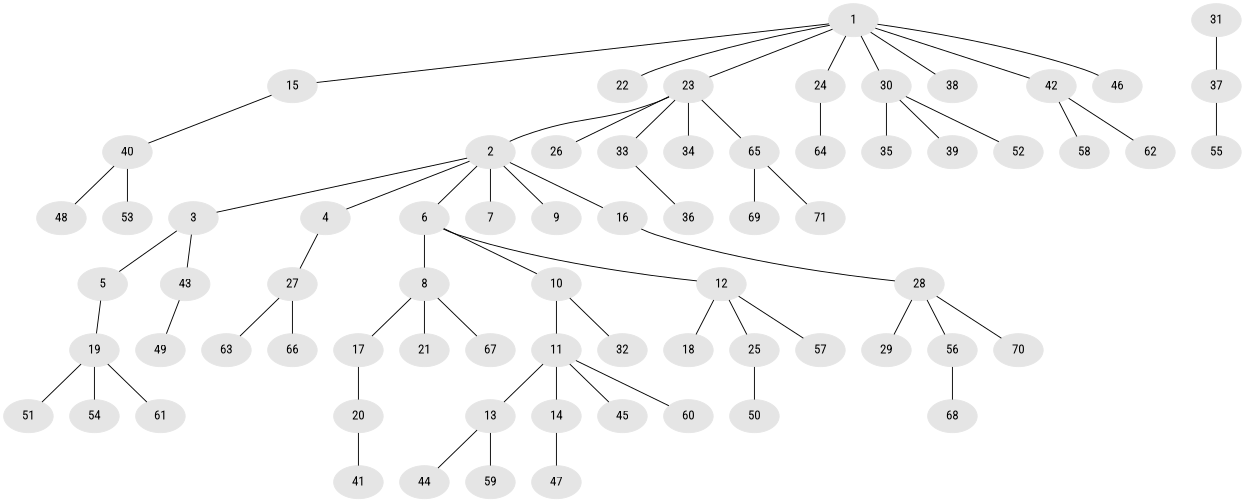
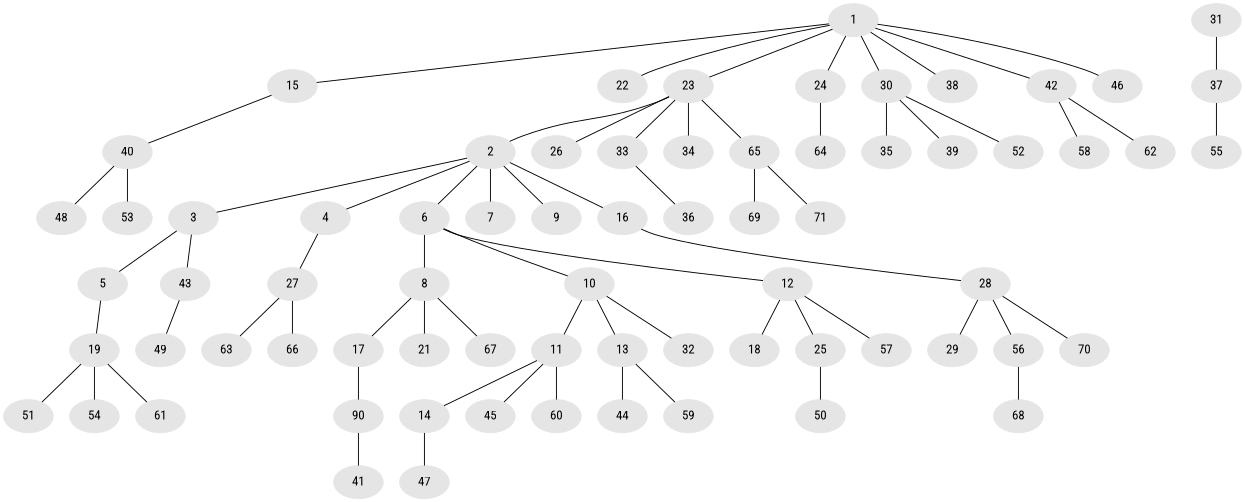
(524, 383) -> (606, 317)
(358, 416) -> (358, 416)
